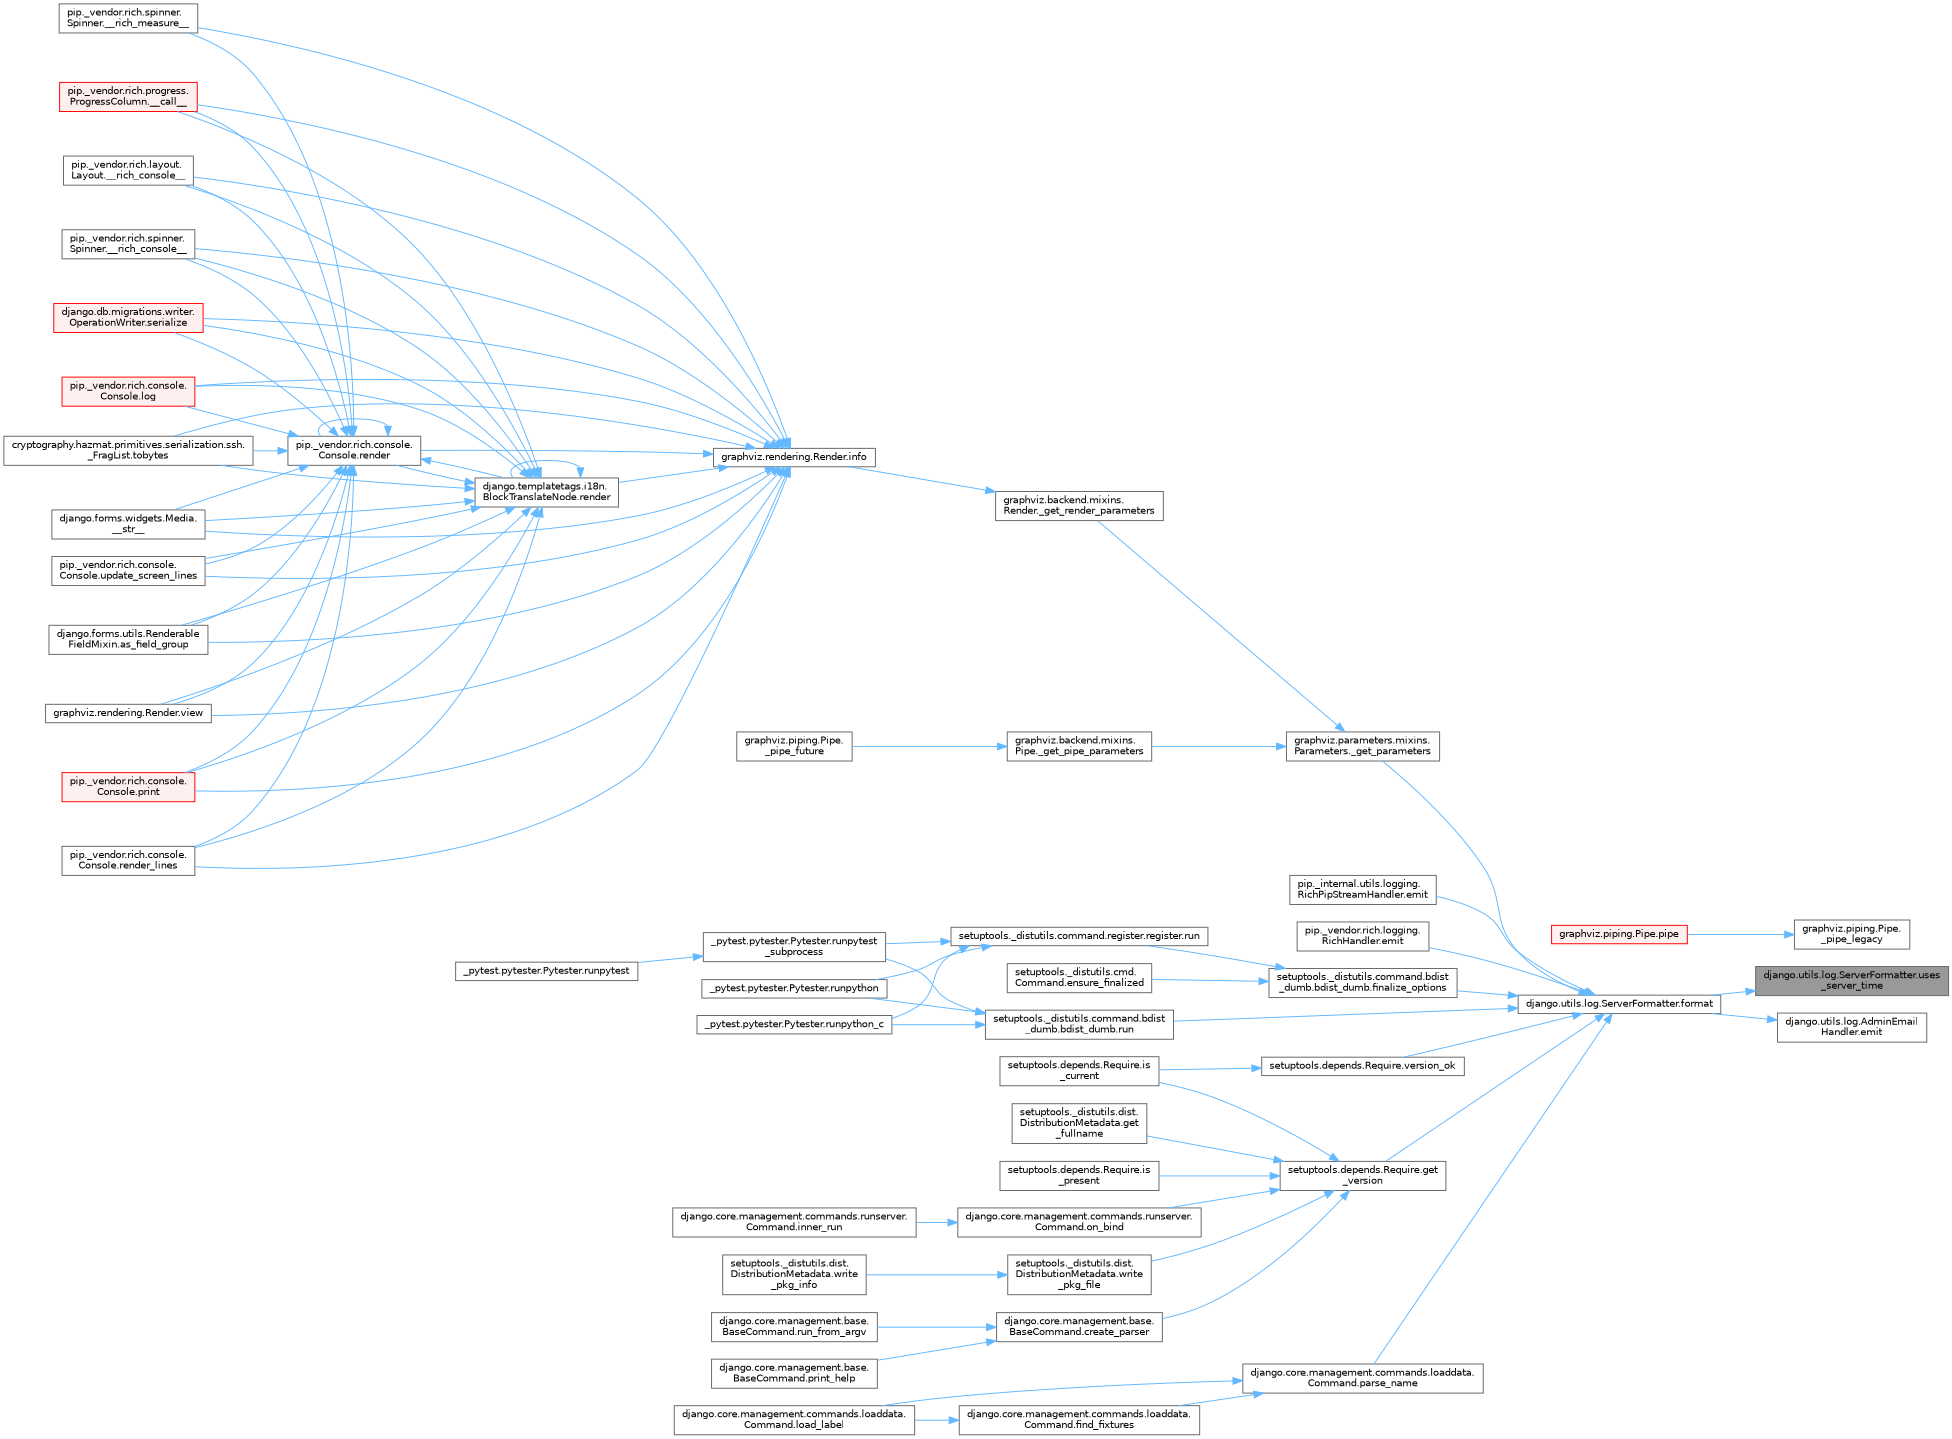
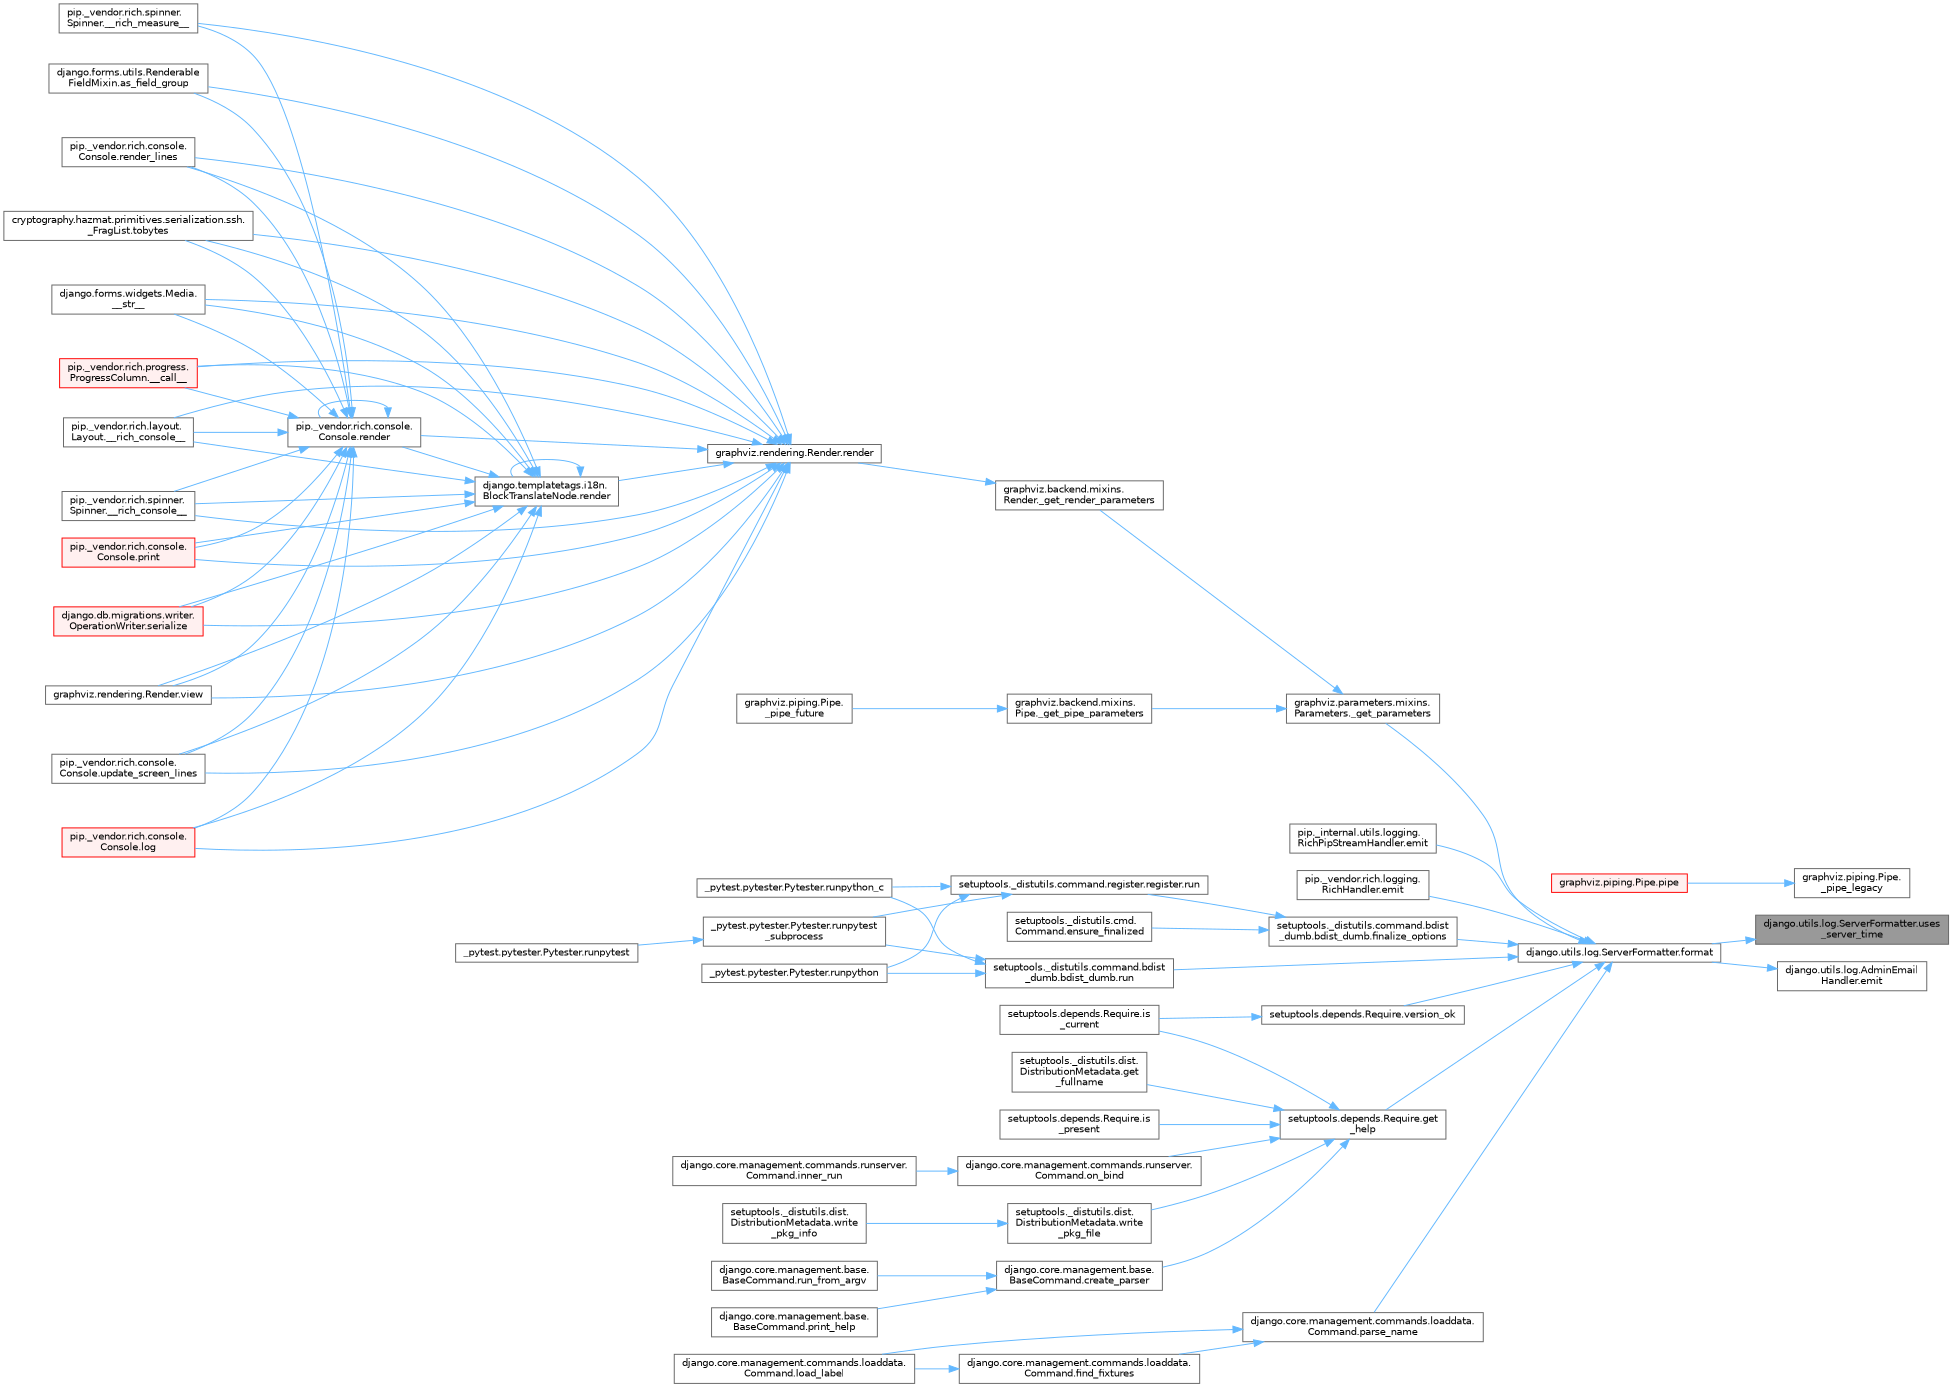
(794, 458) -> (794, 454)
(468, 469) -> none
(354, 571) -> none
(1363, 1176) -> (1363, 1125)
